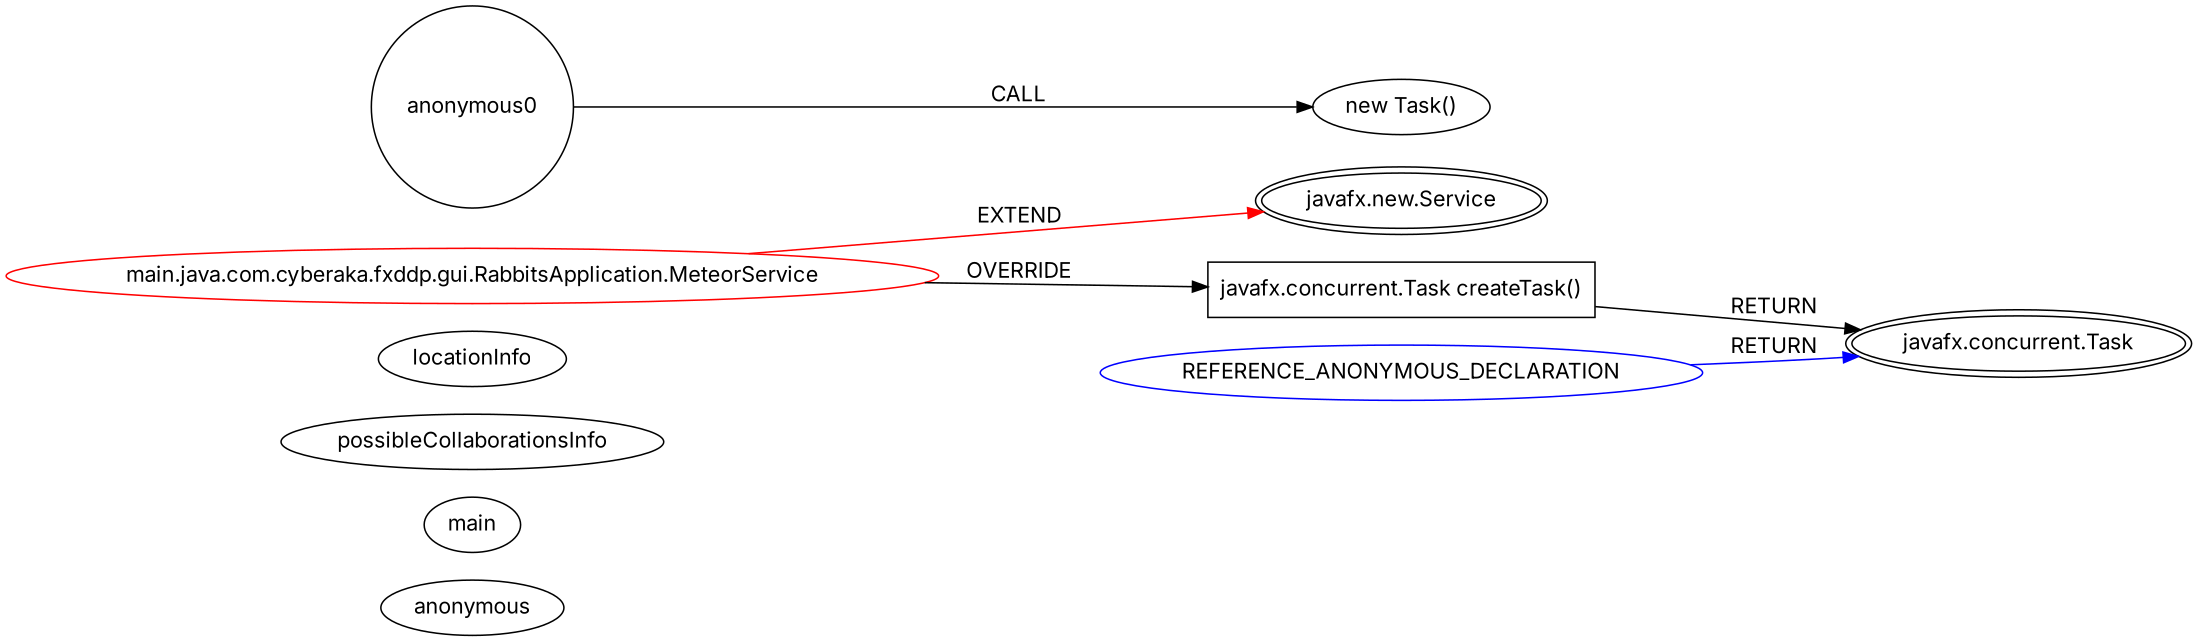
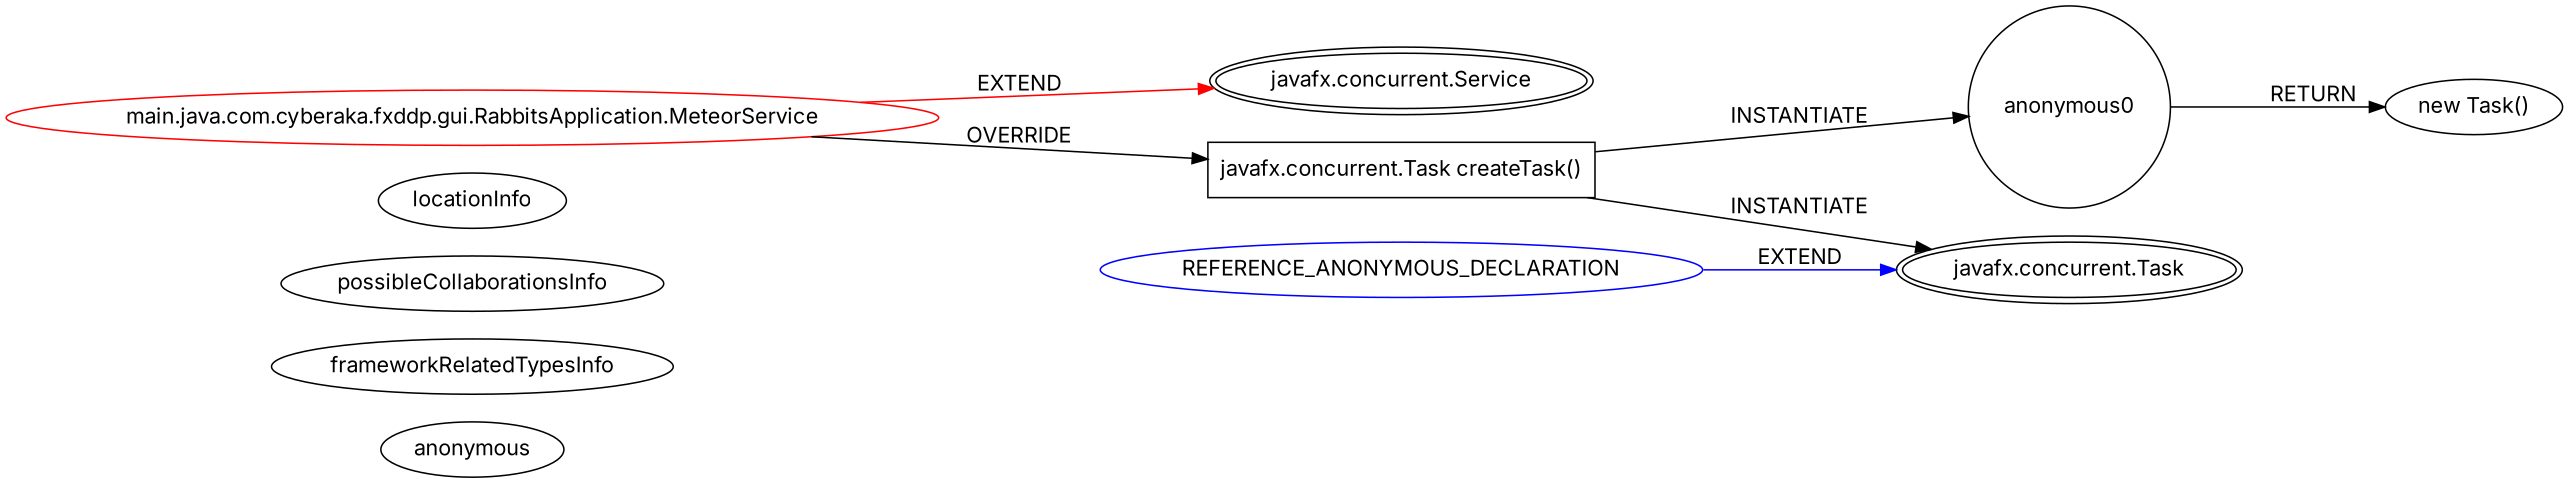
(1019, 95) -> (2314, 95)
none -> (1774, 135)
(1401, 201) -> (1401, 81)
(1774, 307) -> (1800, 208)
(1774, 347) -> (1800, 258)
(472, 525) -> (472, 367)
